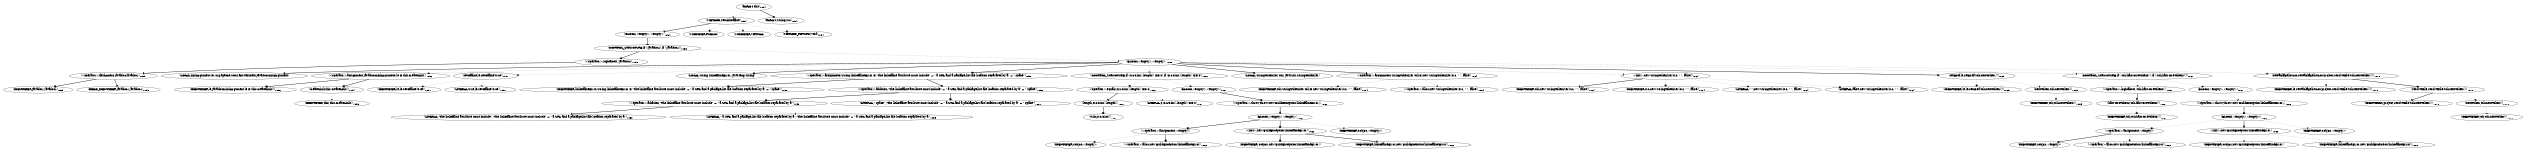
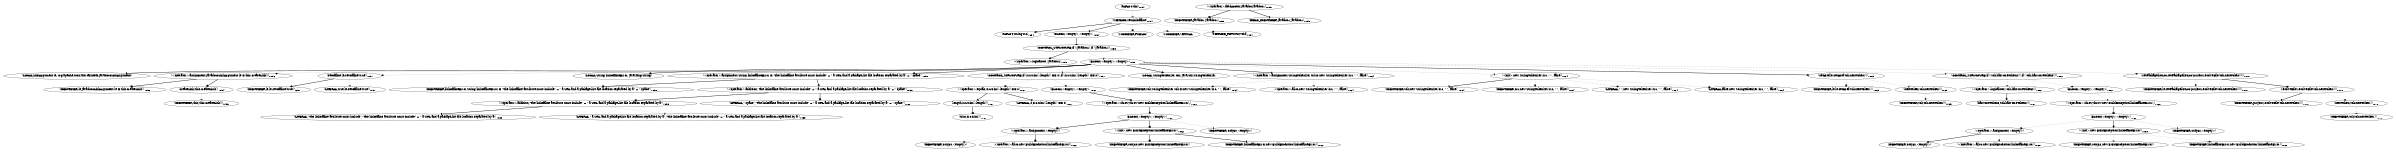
(766, 13) -> (1074, 27)
(360, 66) -> none
(446, 83) -> (313, 83)
(1148, 97) -> (1018, 97)
(2137, 117) -> none
